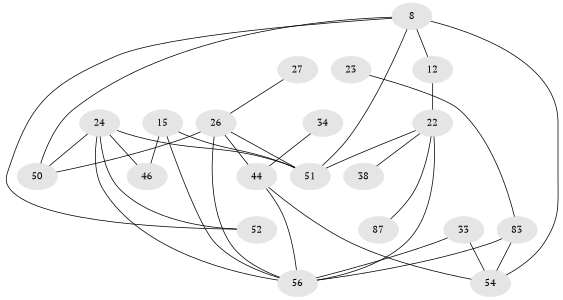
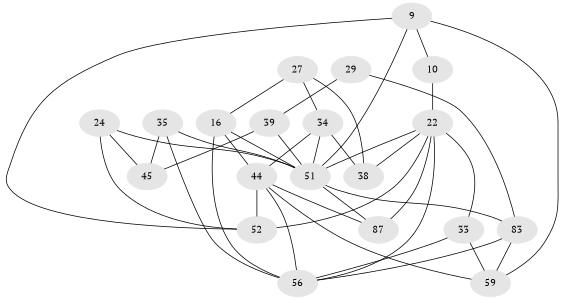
(412, 16) -> (412, 16)
(351, 70) -> (351, 70)
(433, 70) -> (433, 70)
none -> (308, 92)
none -> (351, 113)
(163, 123) -> (163, 123)
(216, 123) -> (216, 123)
none -> (270, 123)
none -> (317, 150)
none -> (344, 151)
none -> (473, 170)
(37, 177) -> none
(147, 177) -> (147, 177)
none -> (257, 203)
none -> (344, 203)
none -> (414, 203)
none -> (317, 204)
none -> (367, 204)
(157, 239) -> none
(491, 283) -> (491, 283)
